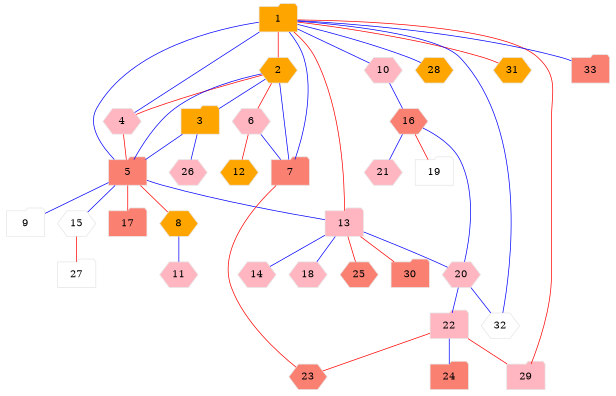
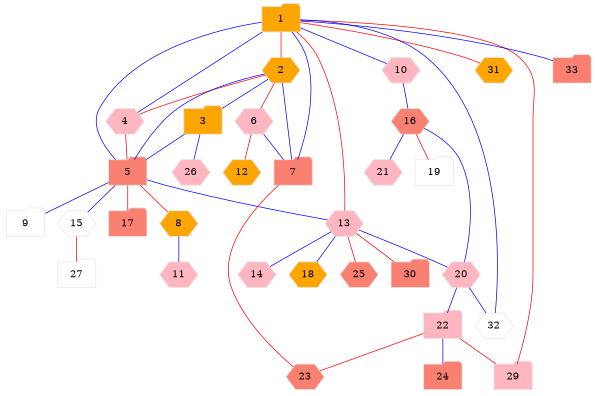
(434, 70) -> none
(344, 224) -> (344, 224)
(308, 275) -> (308, 275)
